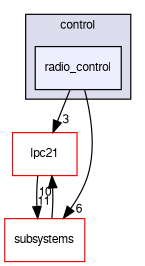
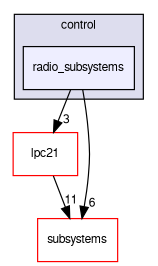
(78, 68) -> (79, 68)
(53, 203) -> none
